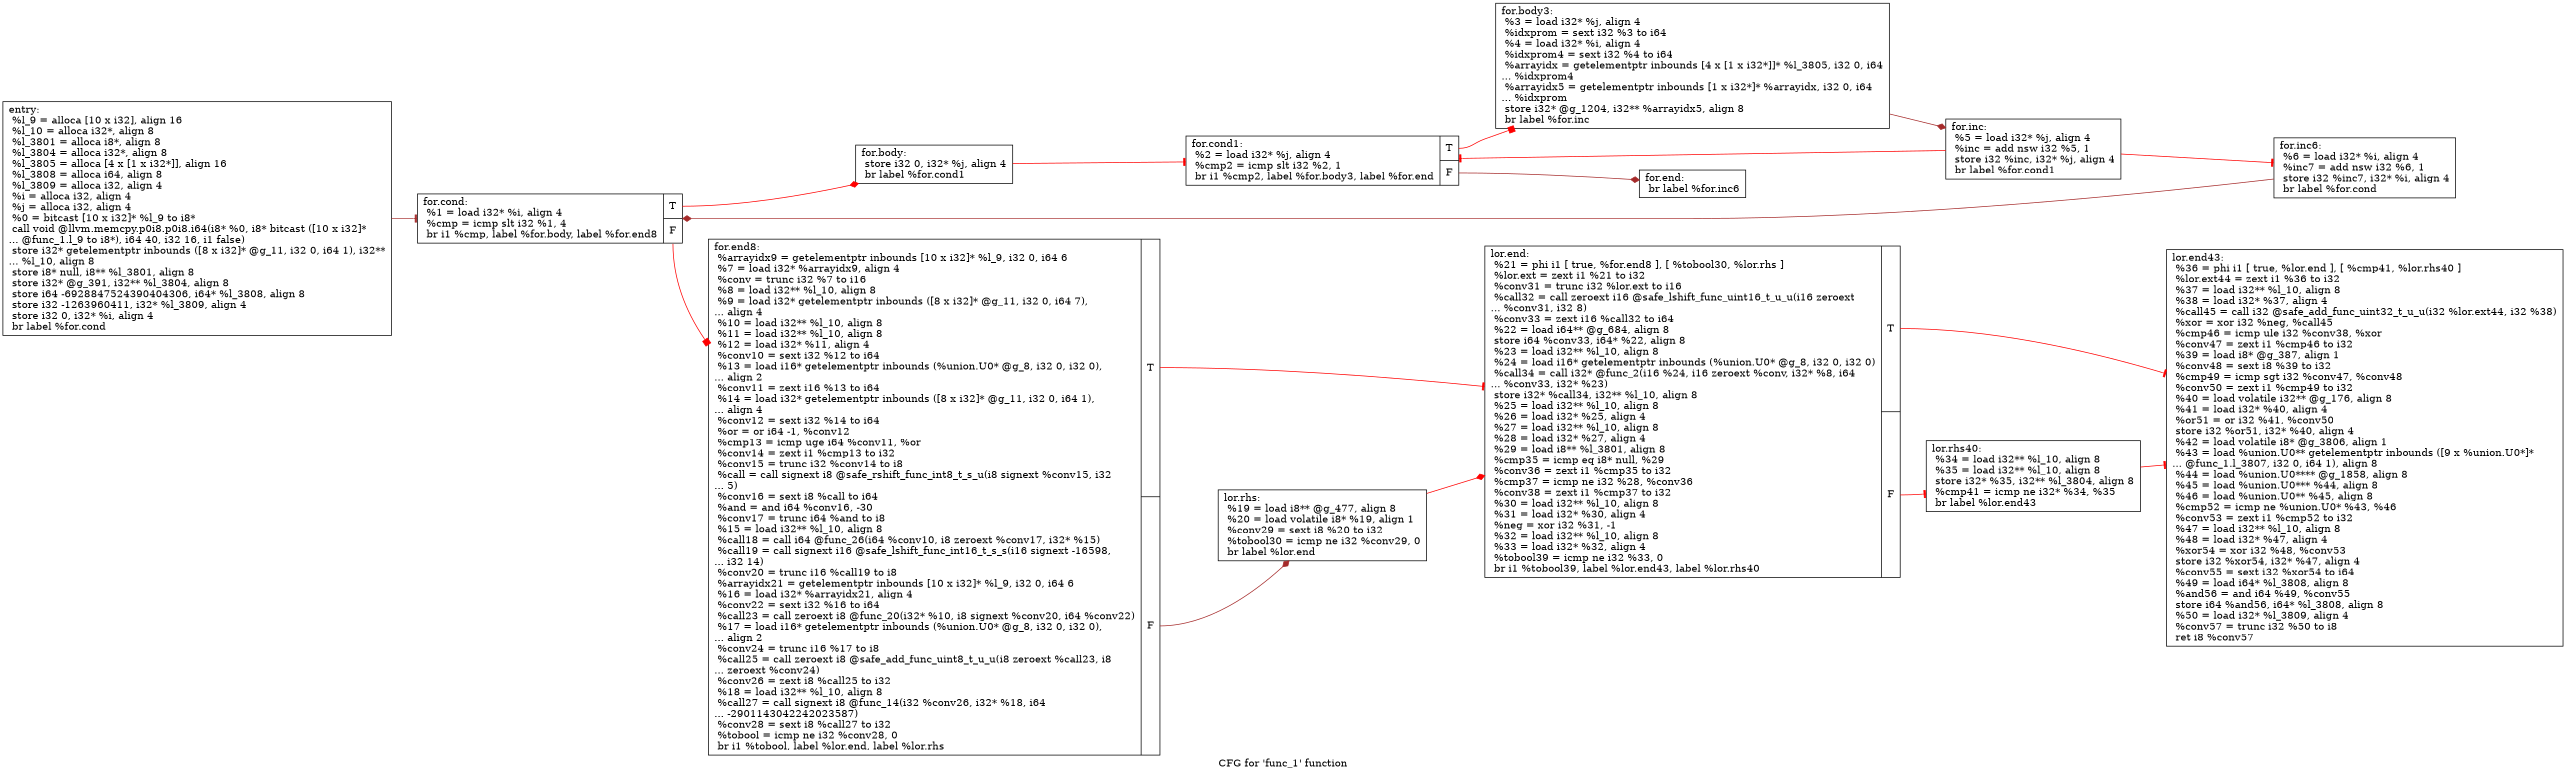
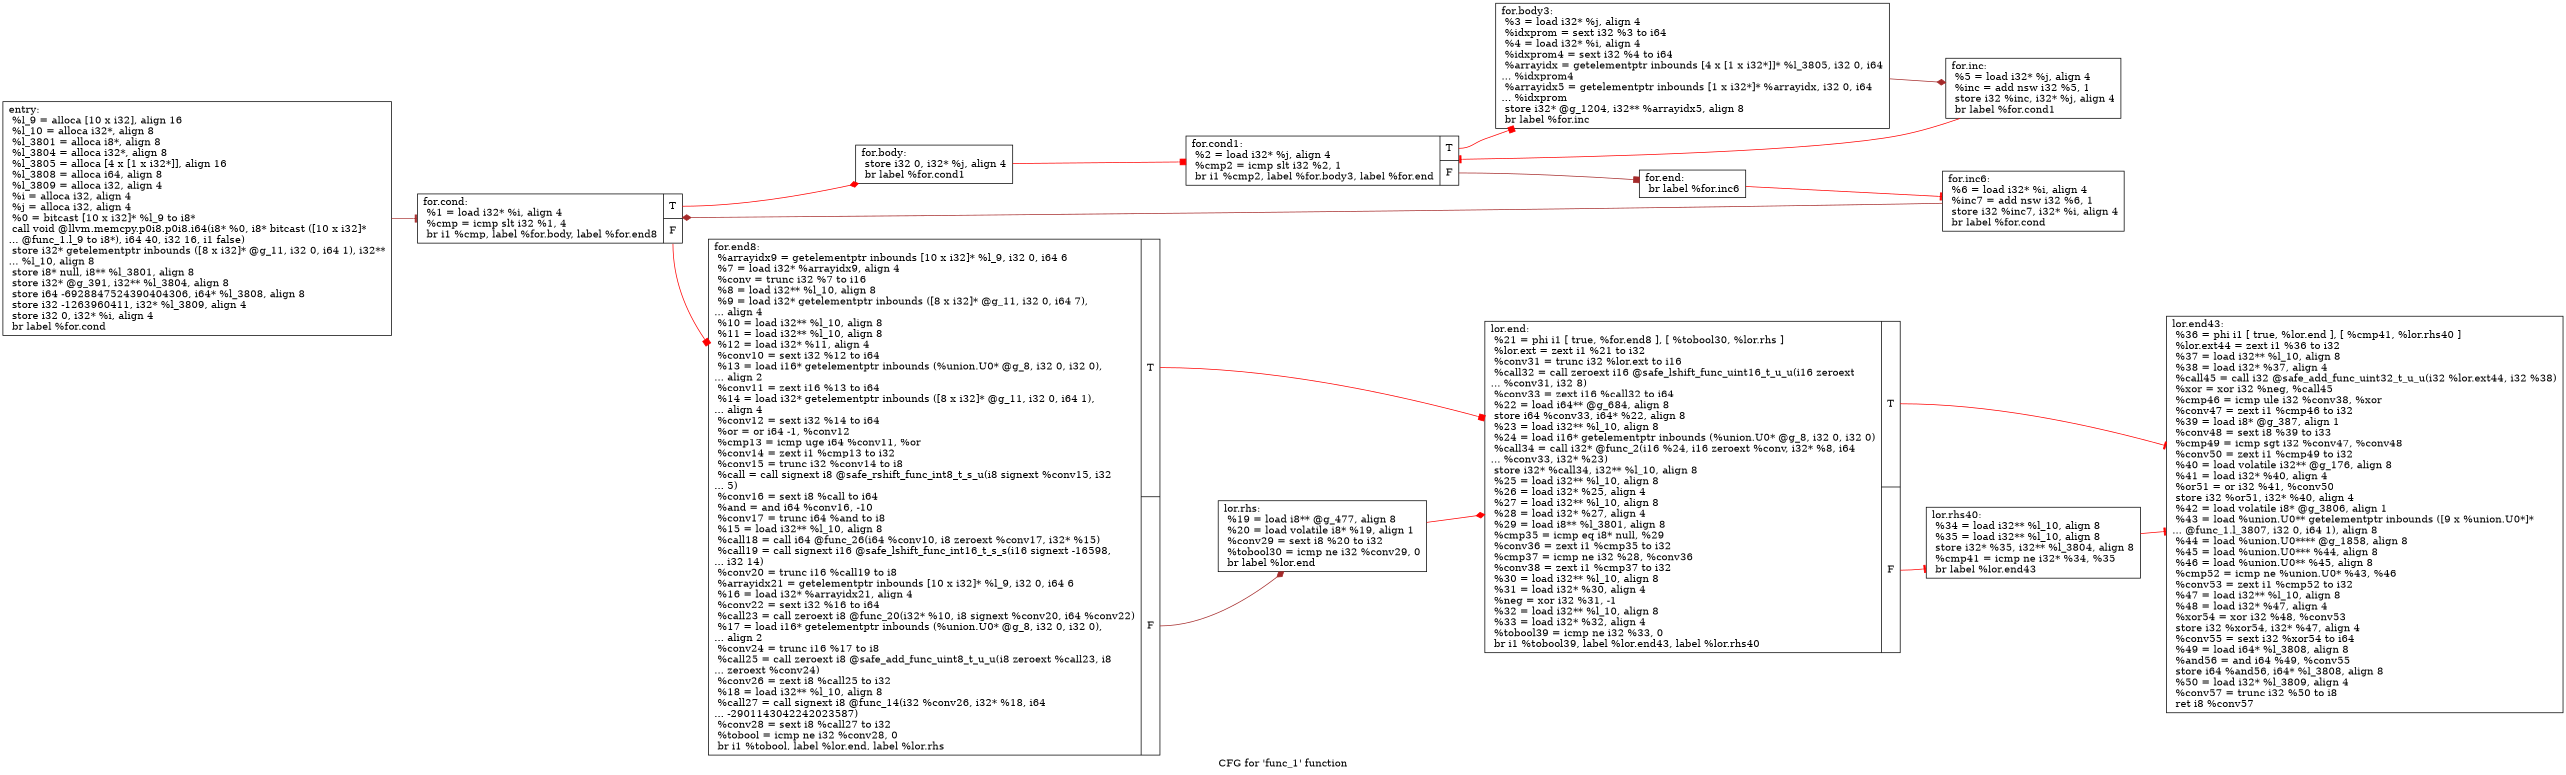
(2196, 158) -> (1842, 191)
(1097, 163) -> (1096, 163)
(1545, 175) -> (1545, 175)
(2252, 366) -> (2252, 433)
(1321, 373) -> (1320, 382)
(794, 508) -> (794, 508)
